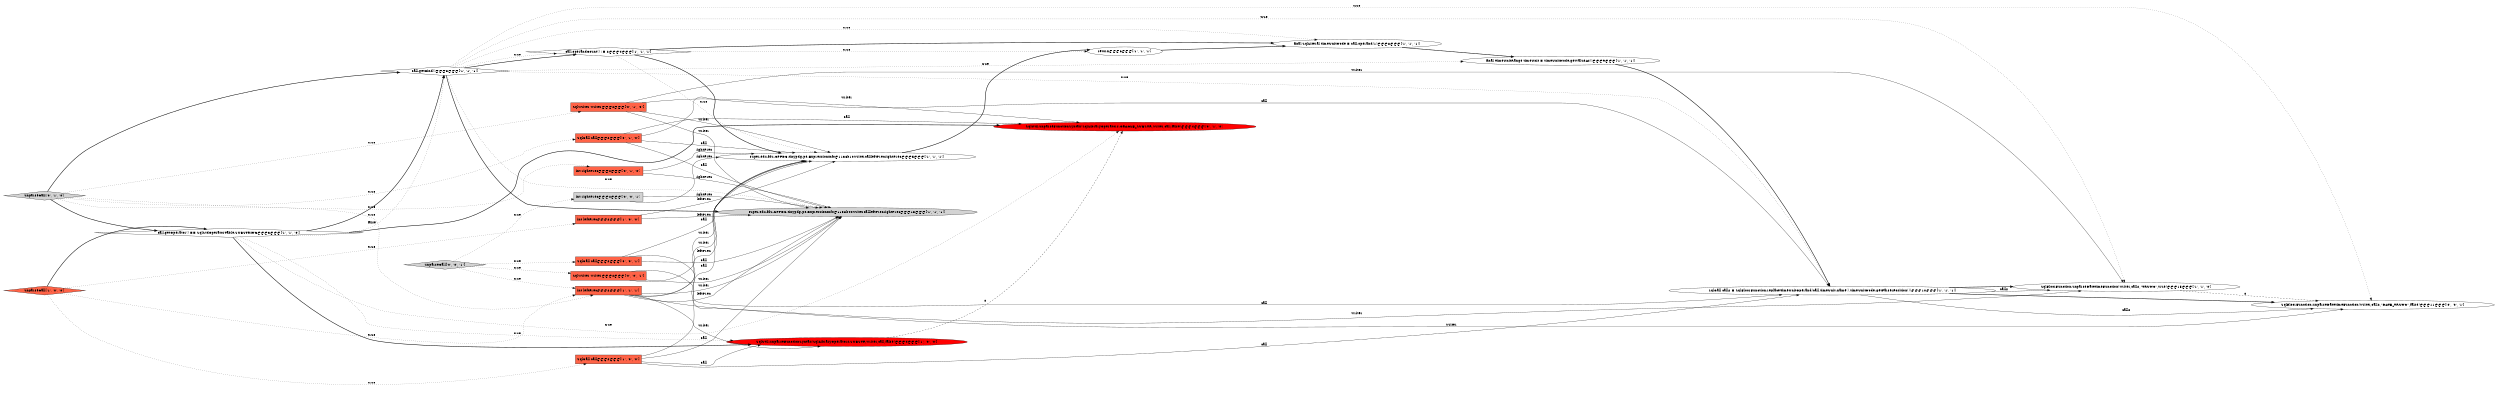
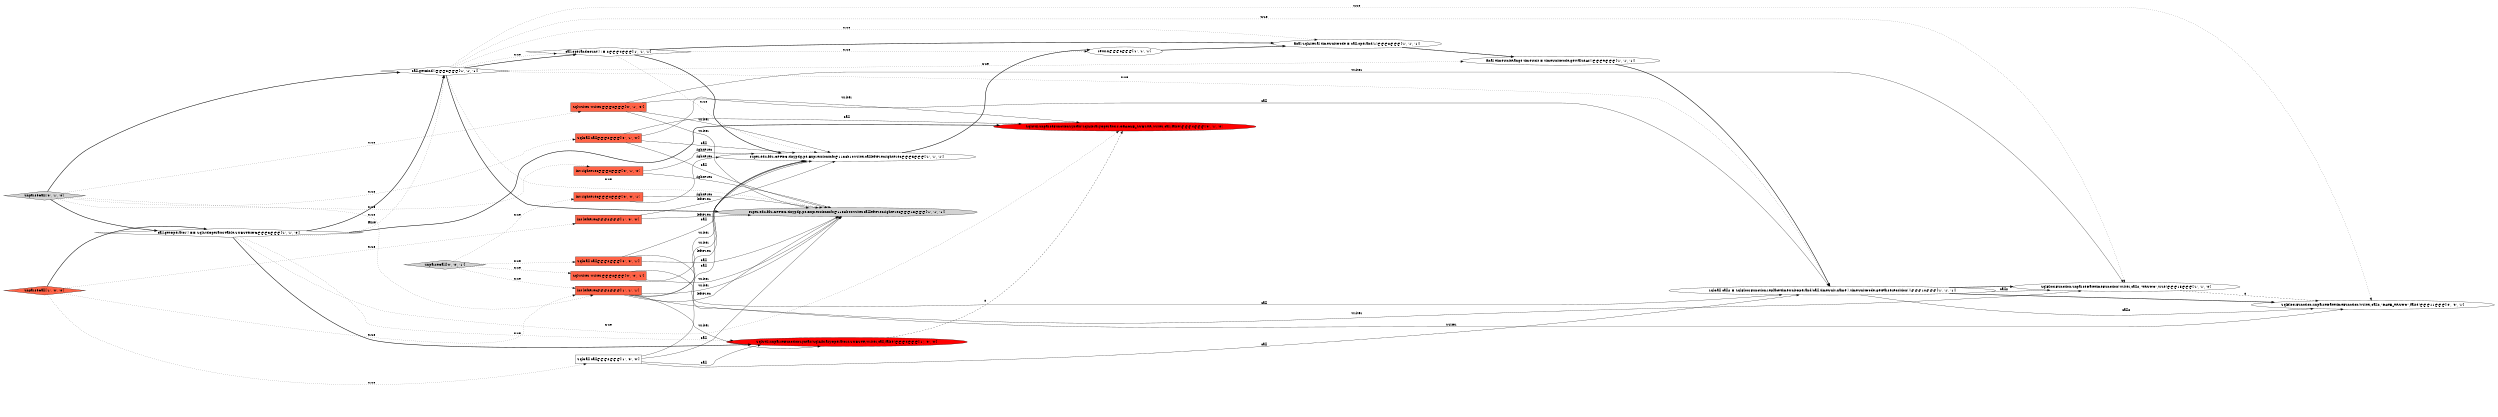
(608, 197) -> (608, 197)
(608, 359) -> (608, 359)
